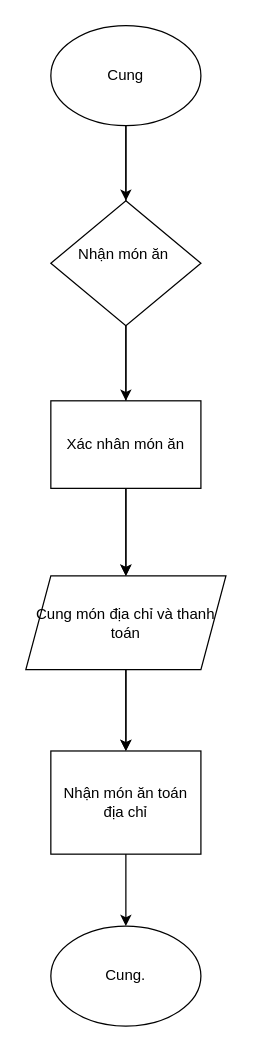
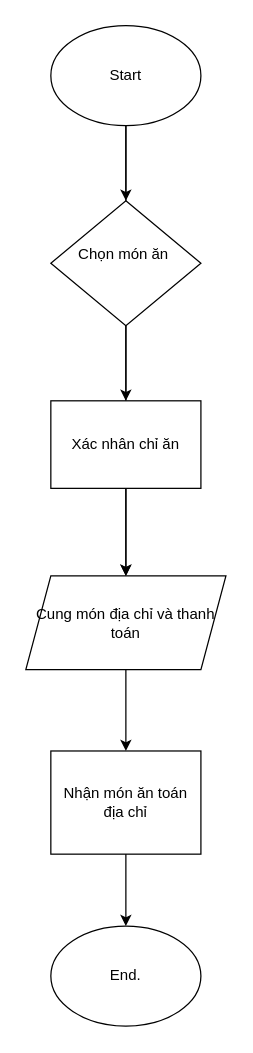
(126, 76) -> (126, 76)
(126, 263) -> (126, 263)
(126, 444) -> (126, 444)
(126, 743) -> none
(126, 976) -> (126, 976)
